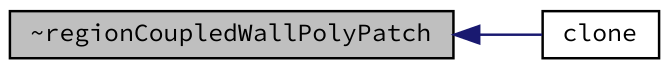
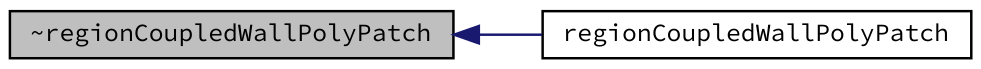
(601, 35) -> (757, 35)
